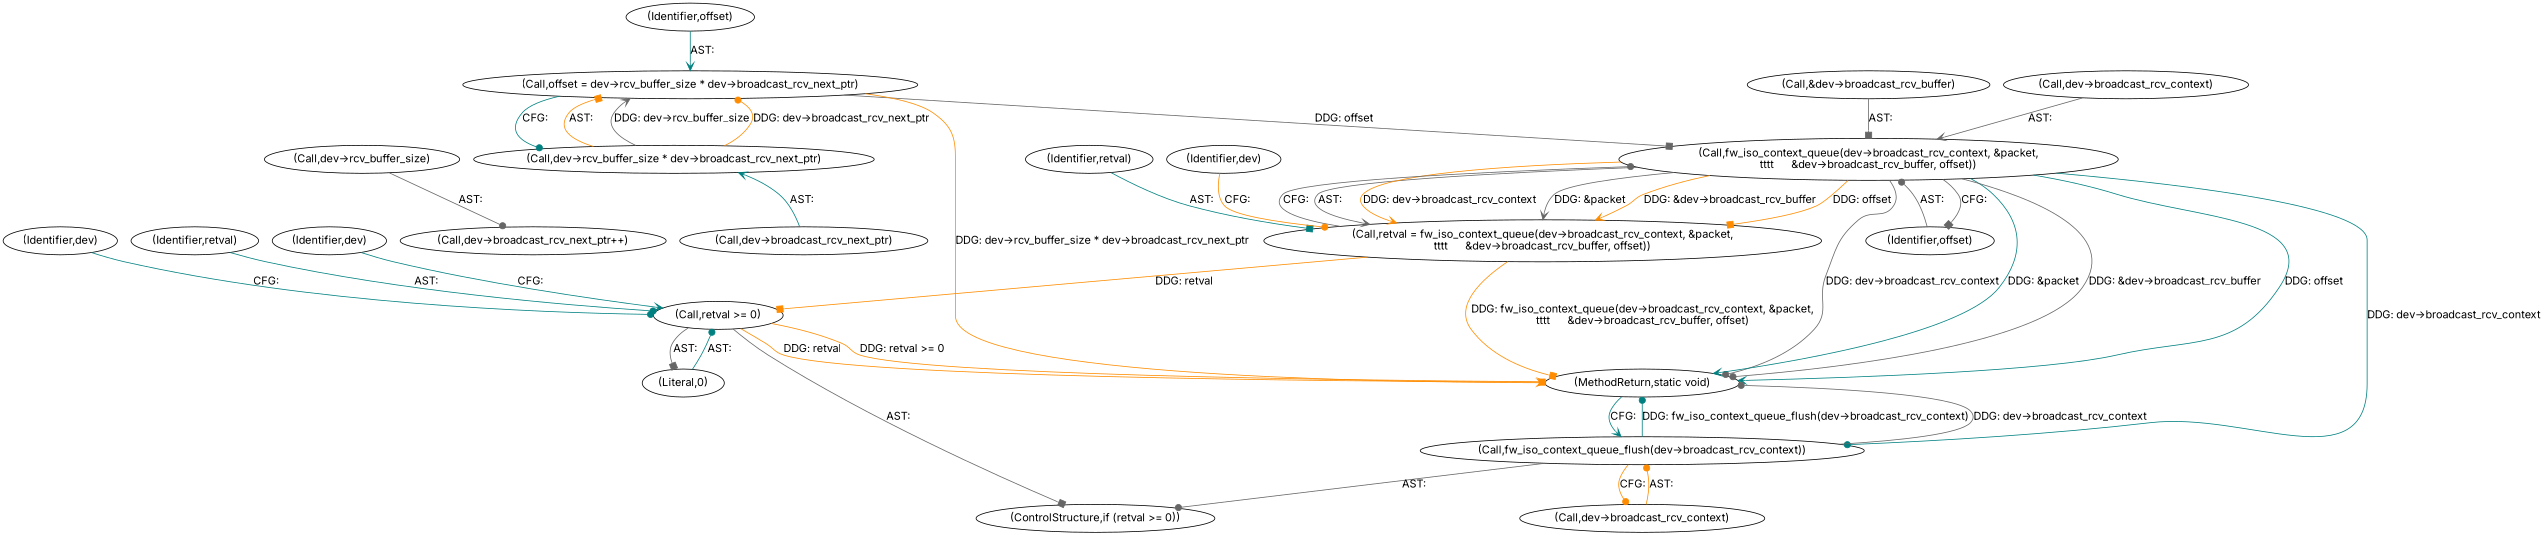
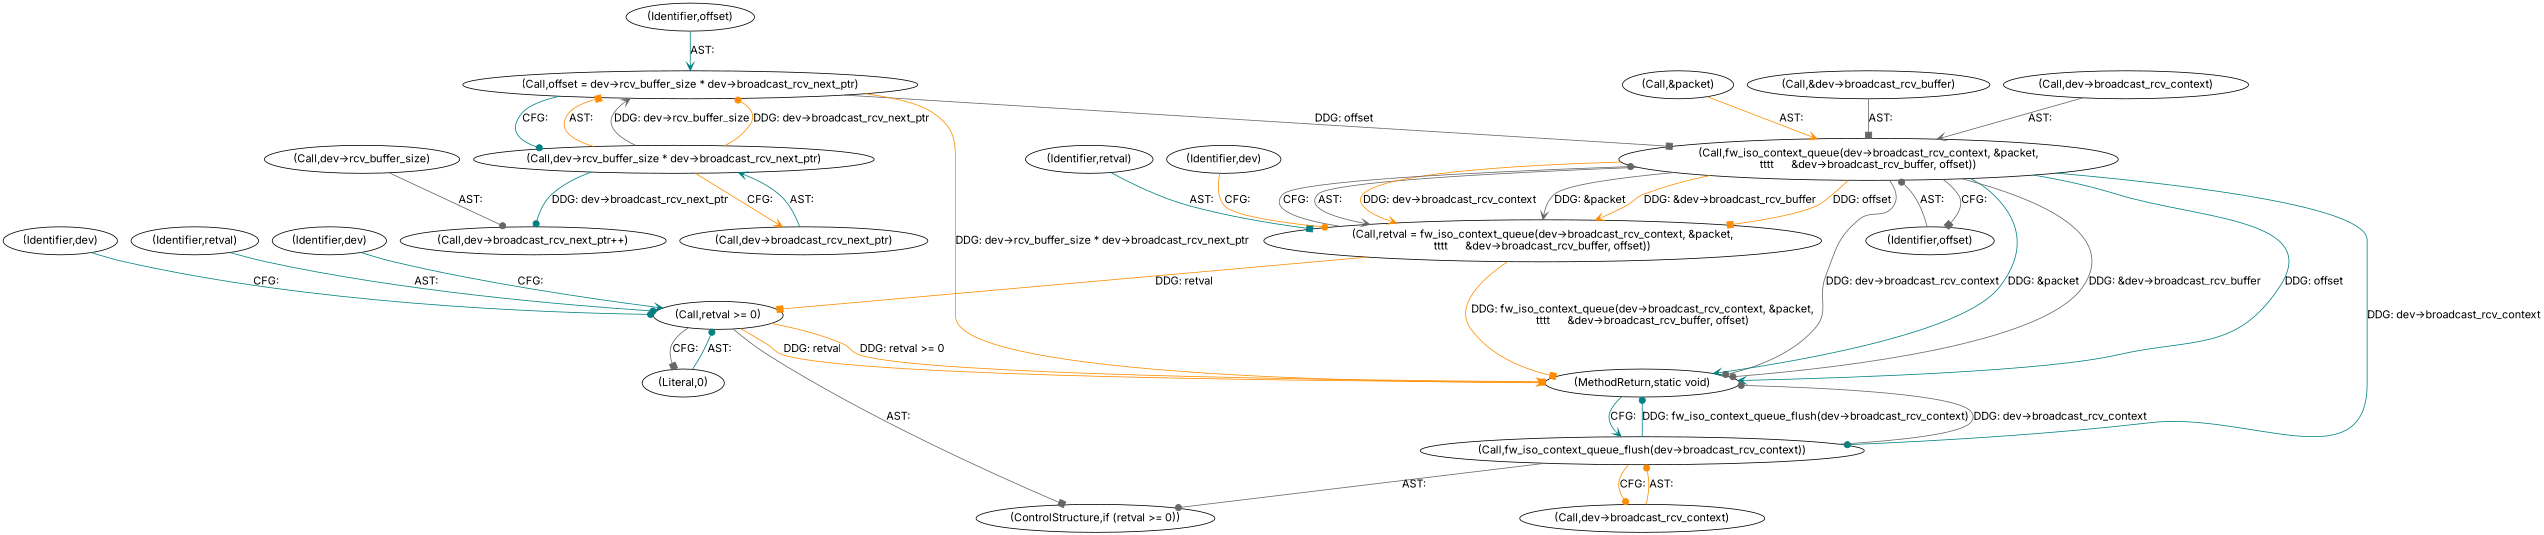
none -> (1678, 85)
none -> (558, 190)
none -> (736, 198)
(687, 349) -> (687, 349)
